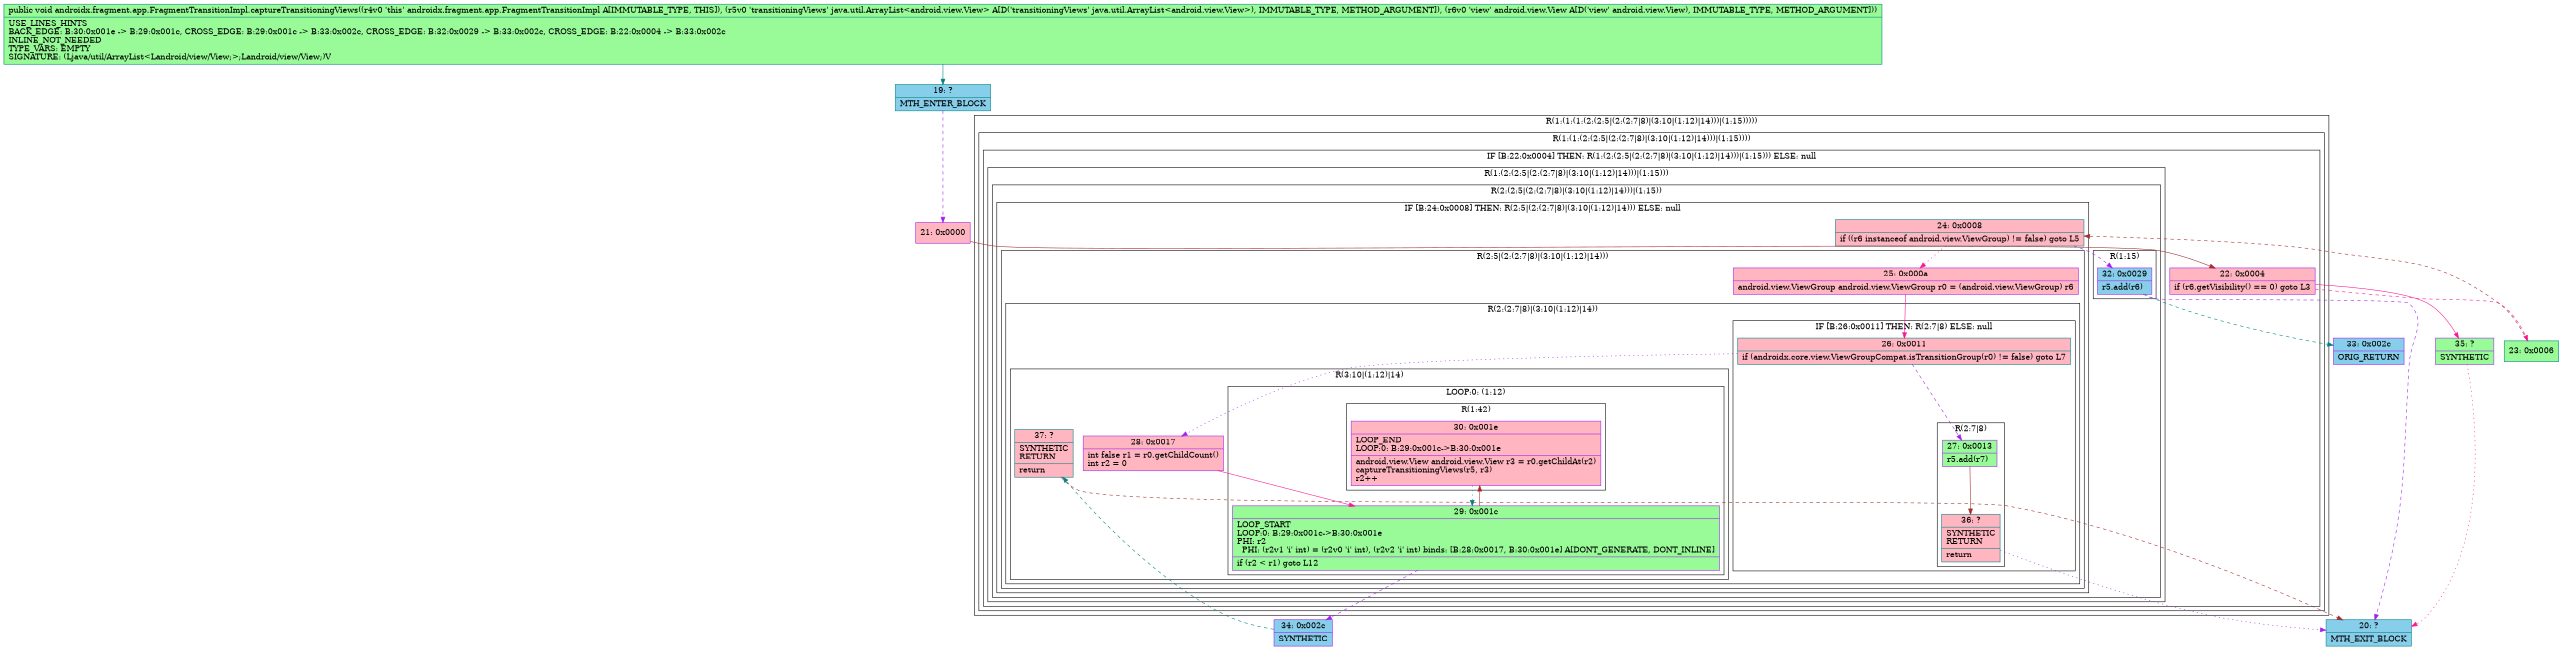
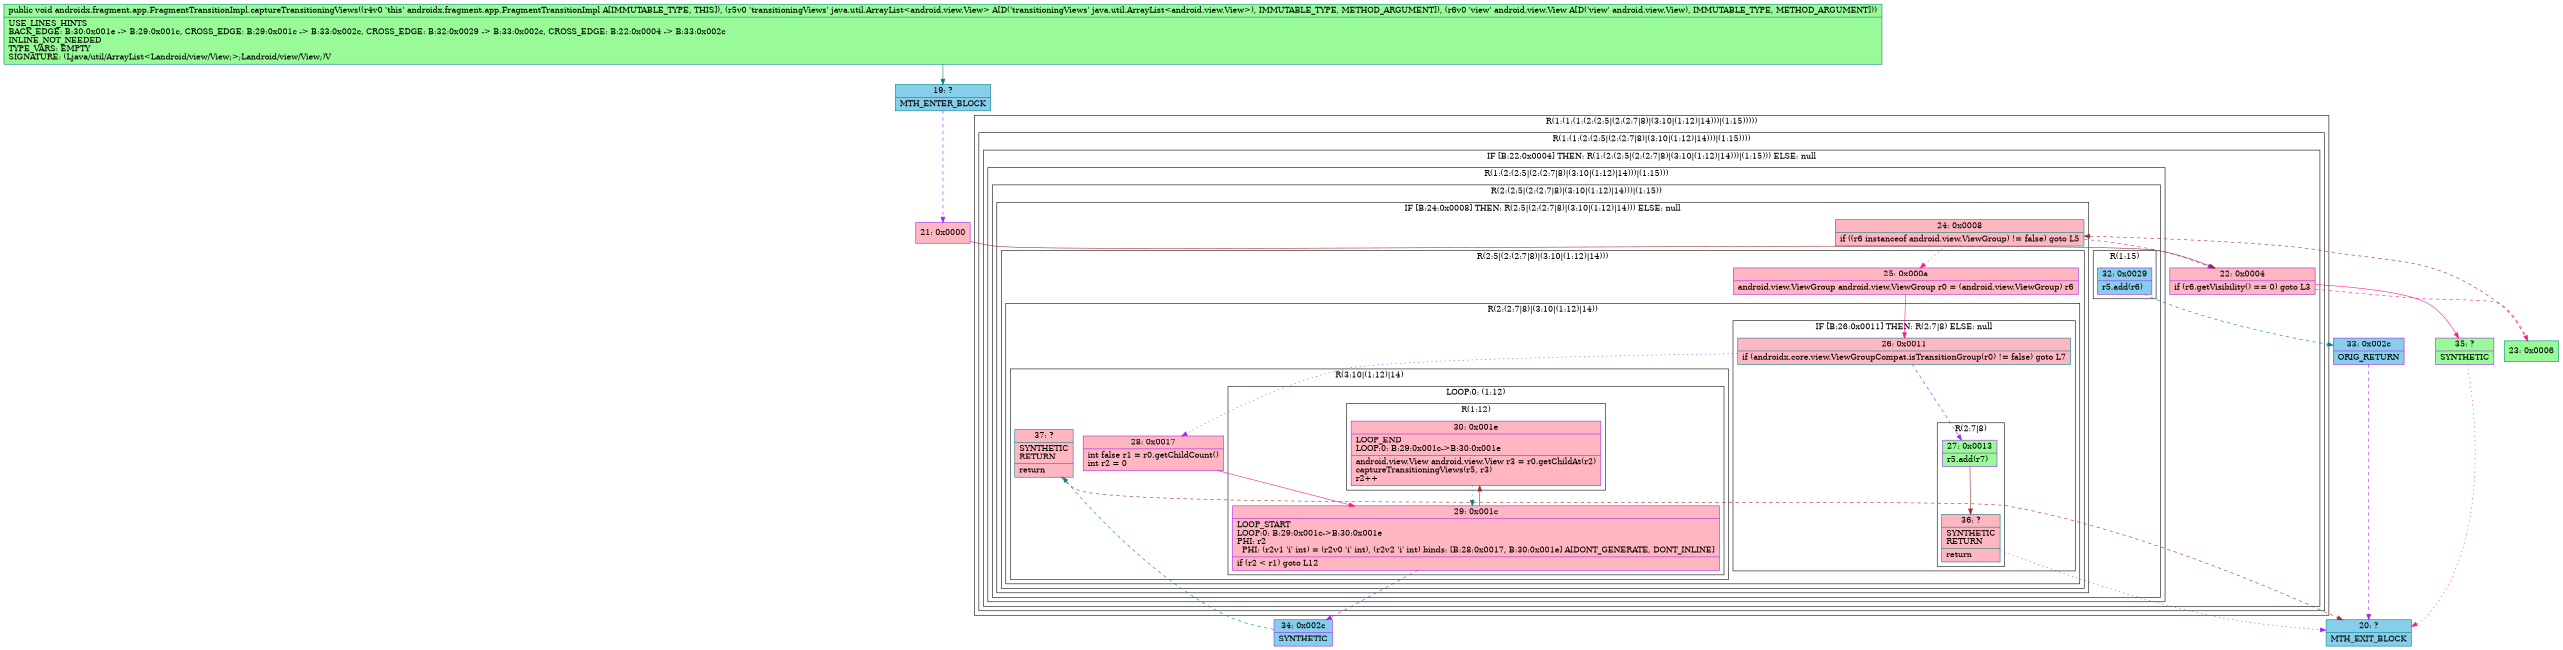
(2097, 256) -> (2135, 246)
(2418, 326) -> (2369, 489)
(1476, 410) -> (1476, 410)
(1476, 538) -> (1476, 538)
